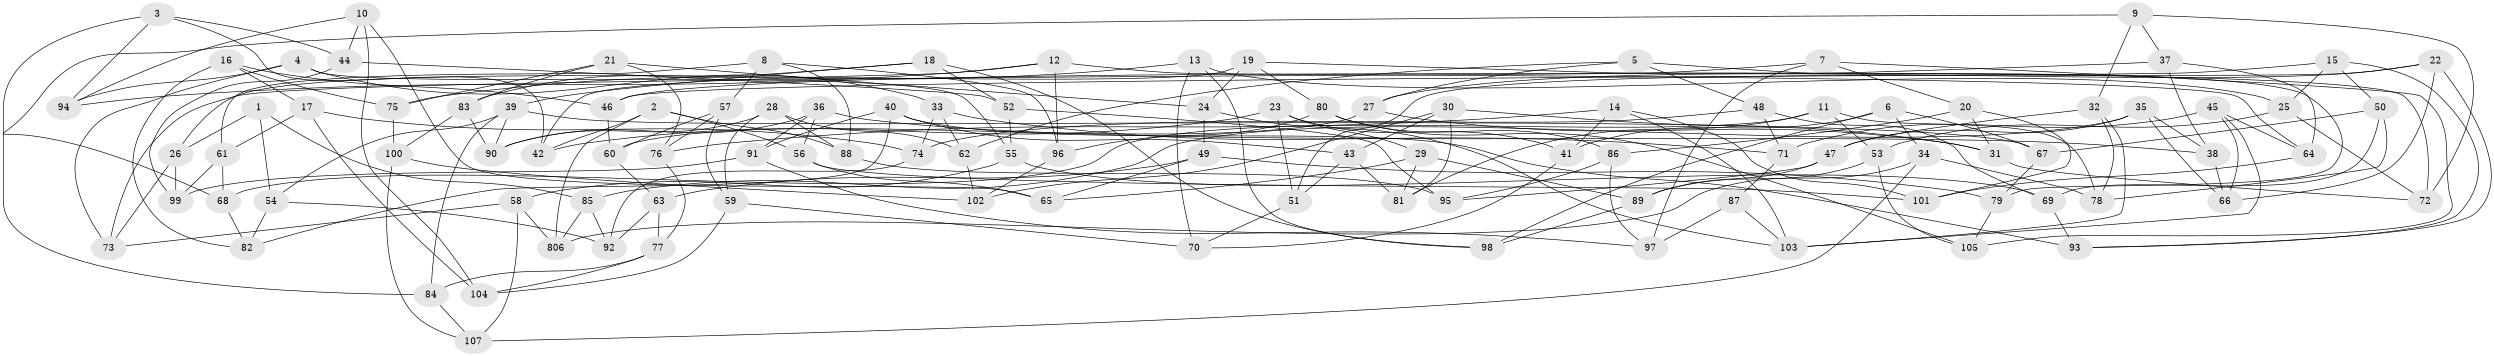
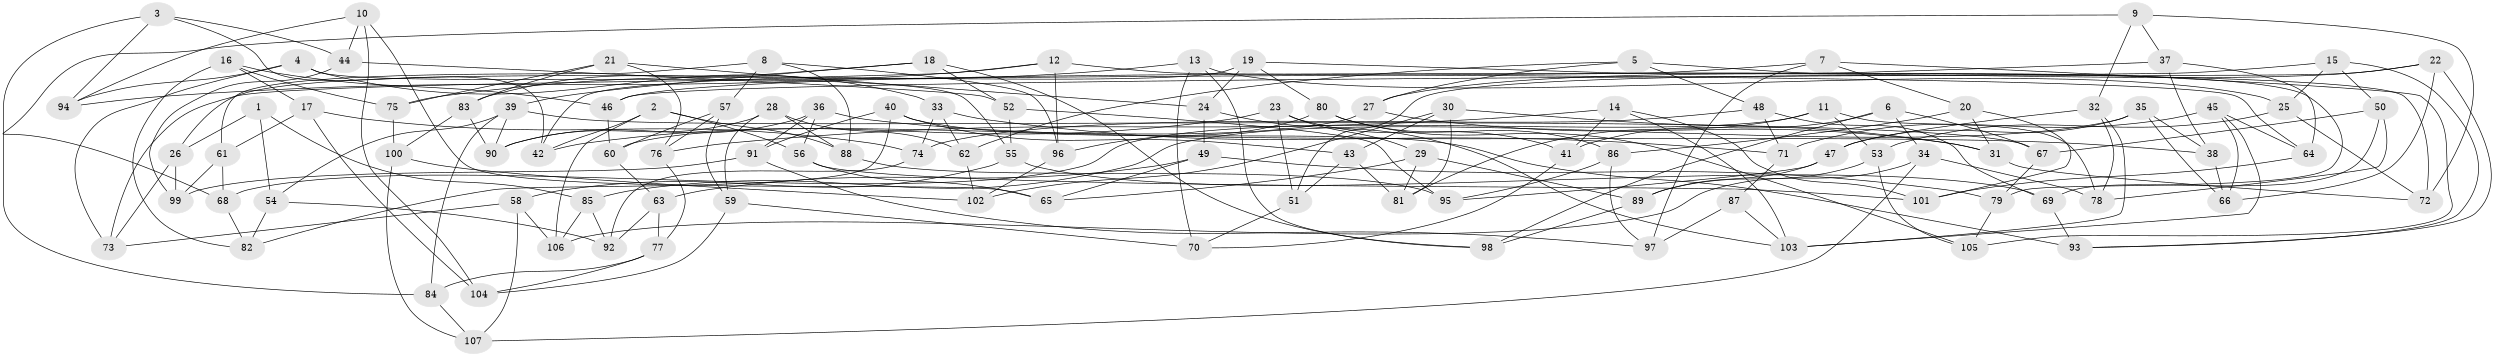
(556, 248) -> (556, 248)
